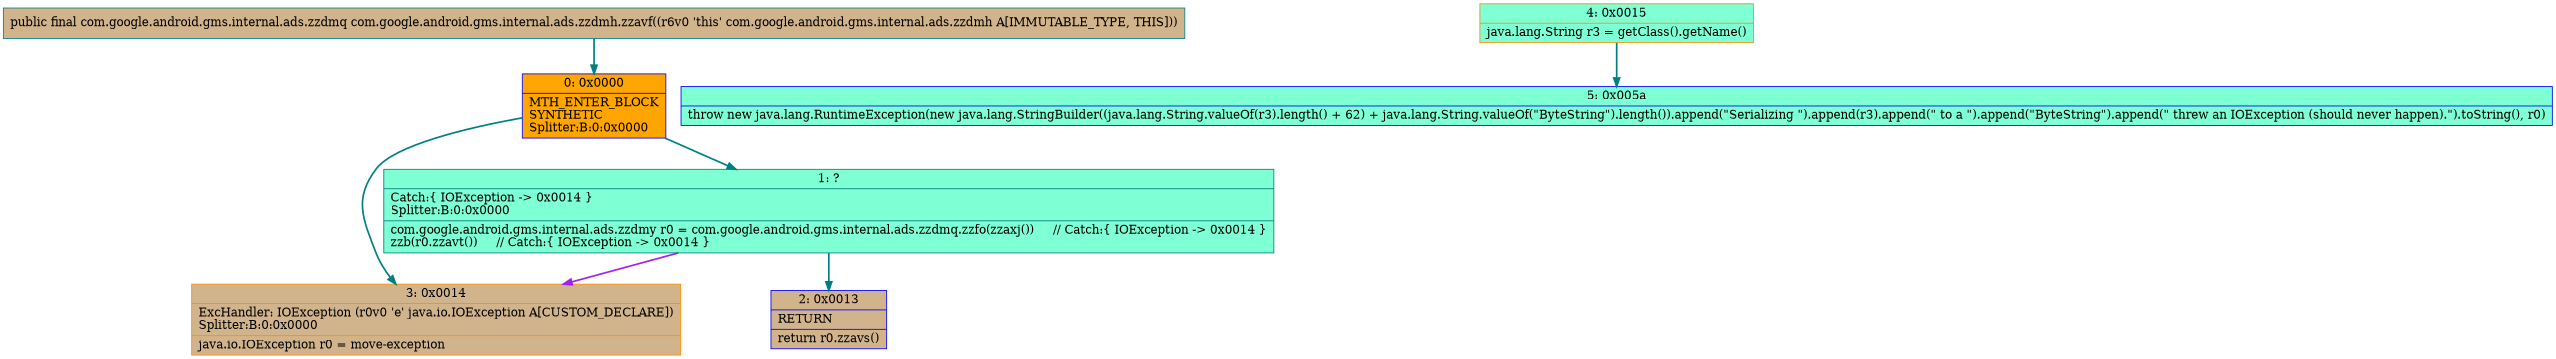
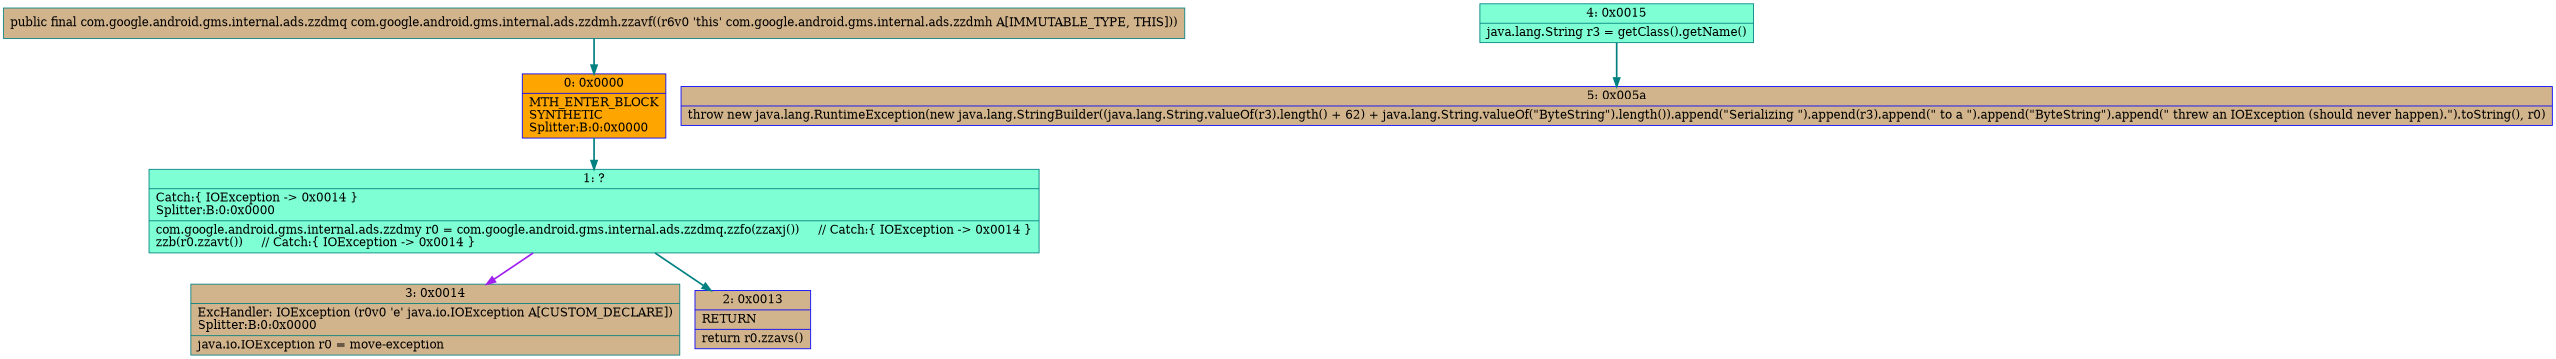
(1617, 23) -> (1617, 23)
(1617, 106) -> (1617, 106)
(391, 157) -> none
(436, 320) -> (435, 320)
